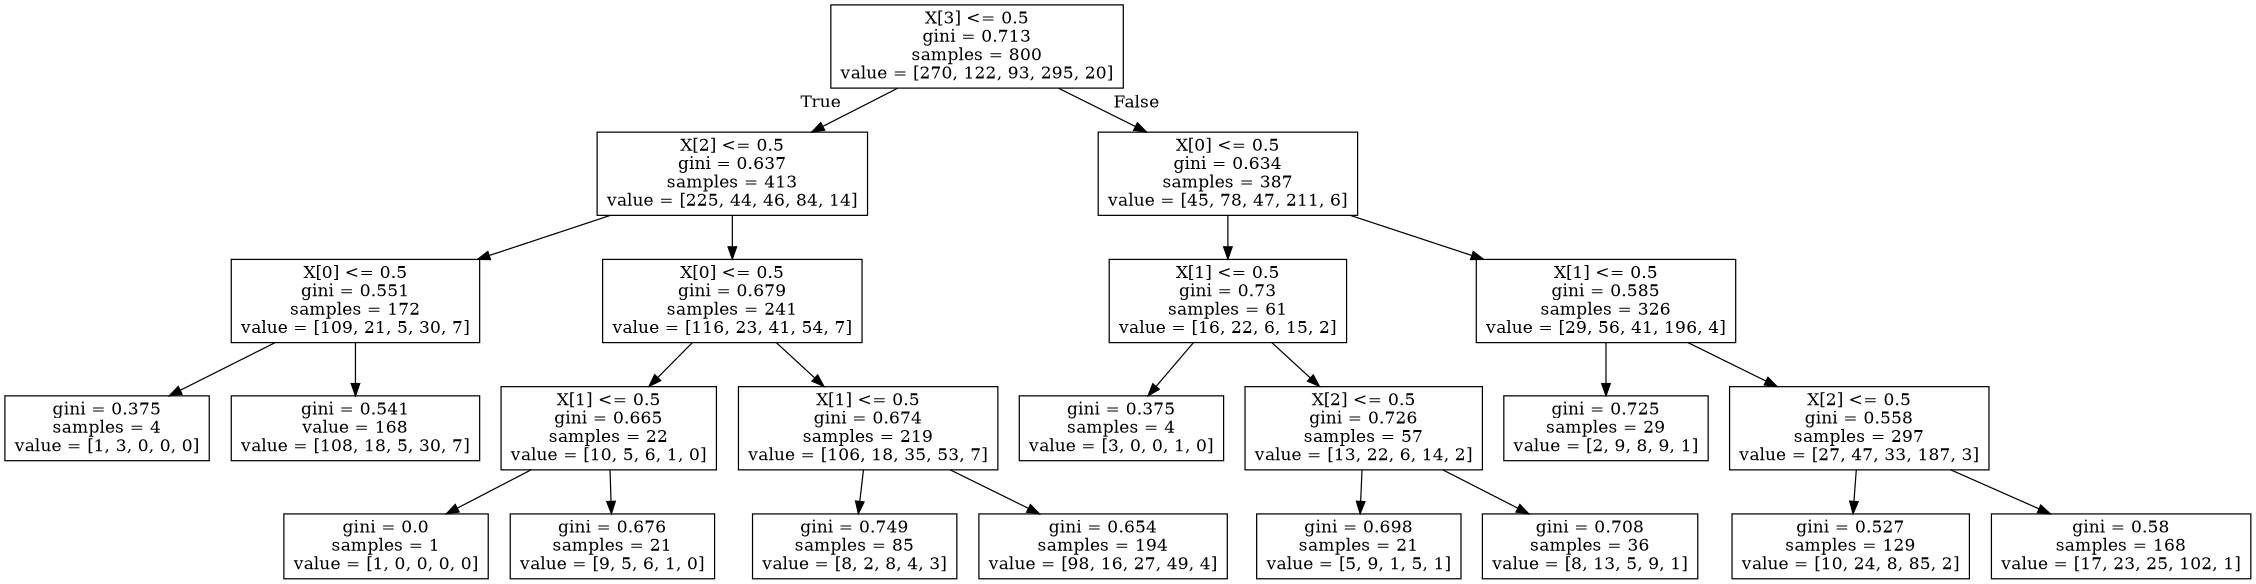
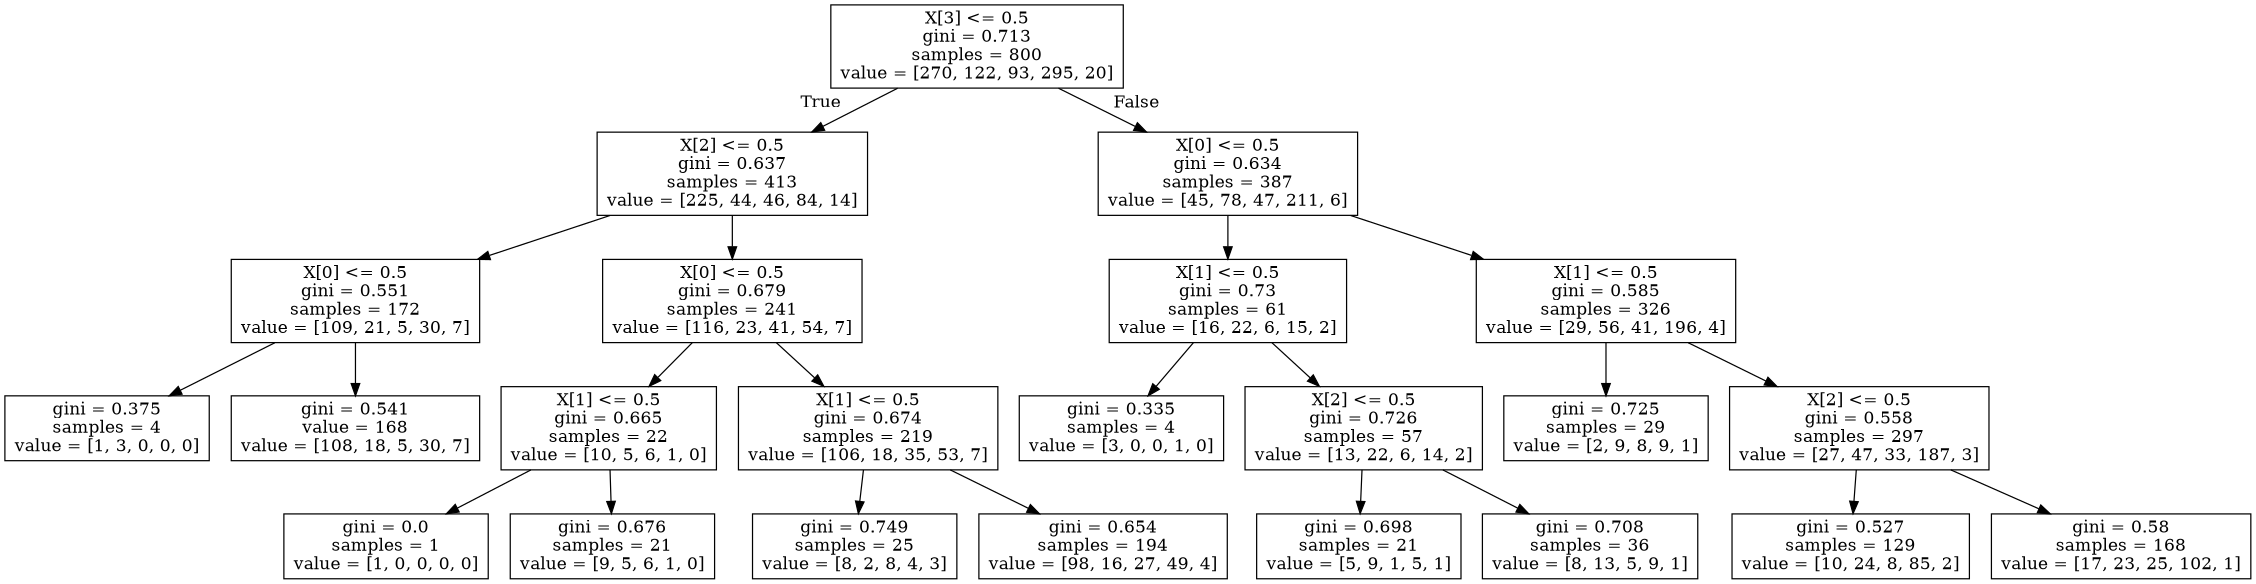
(1121, 428) -> (1121, 428)
(855, 546) -> (855, 546)
